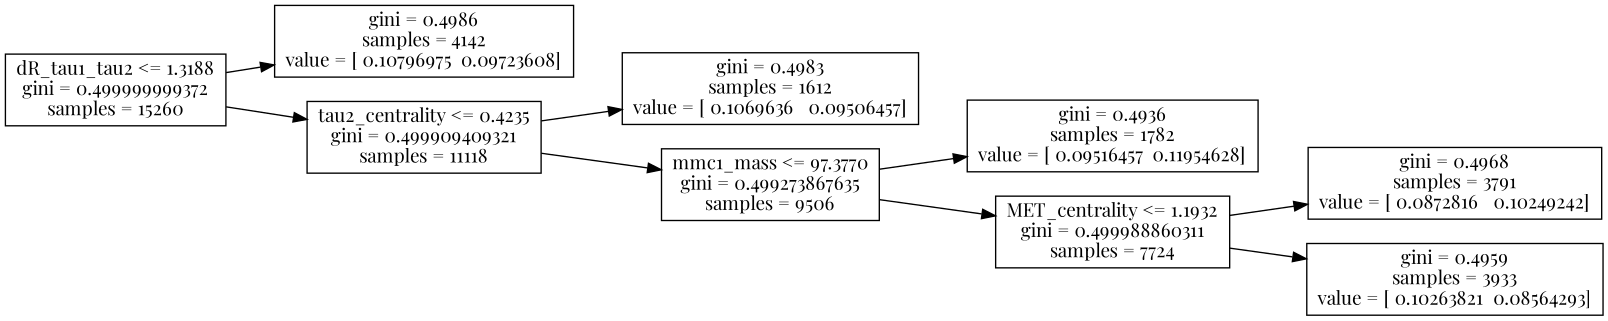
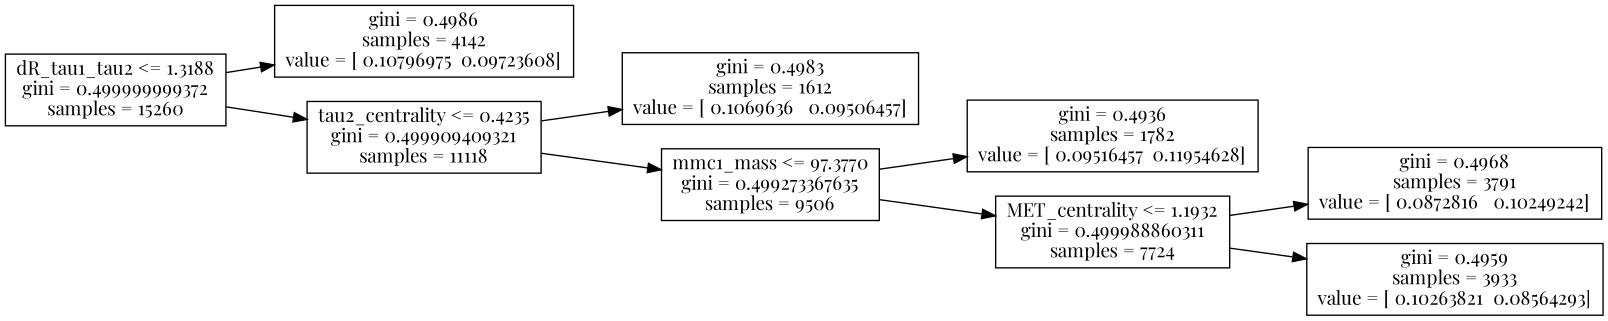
(770, 185) -> (770, 185)
